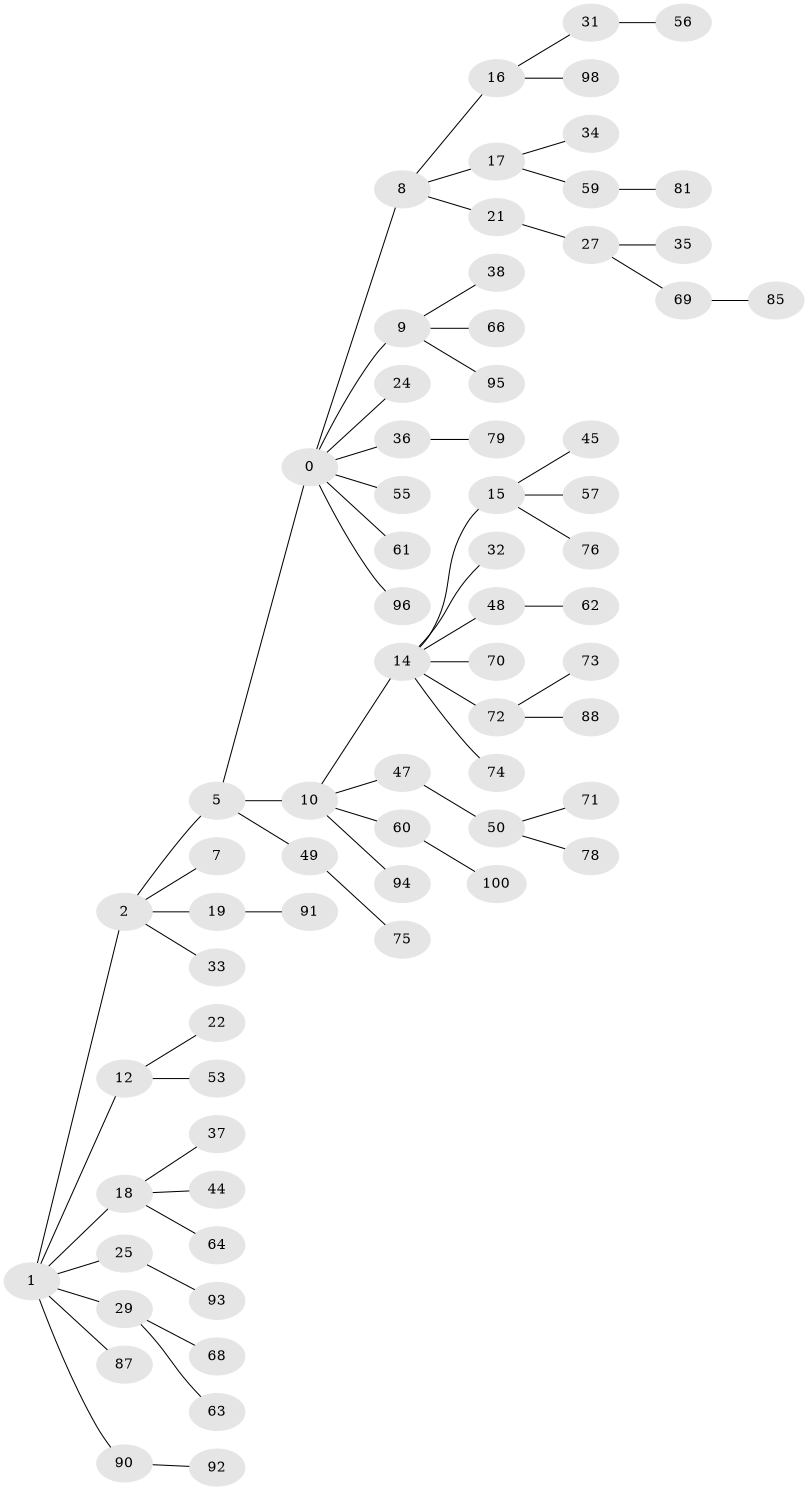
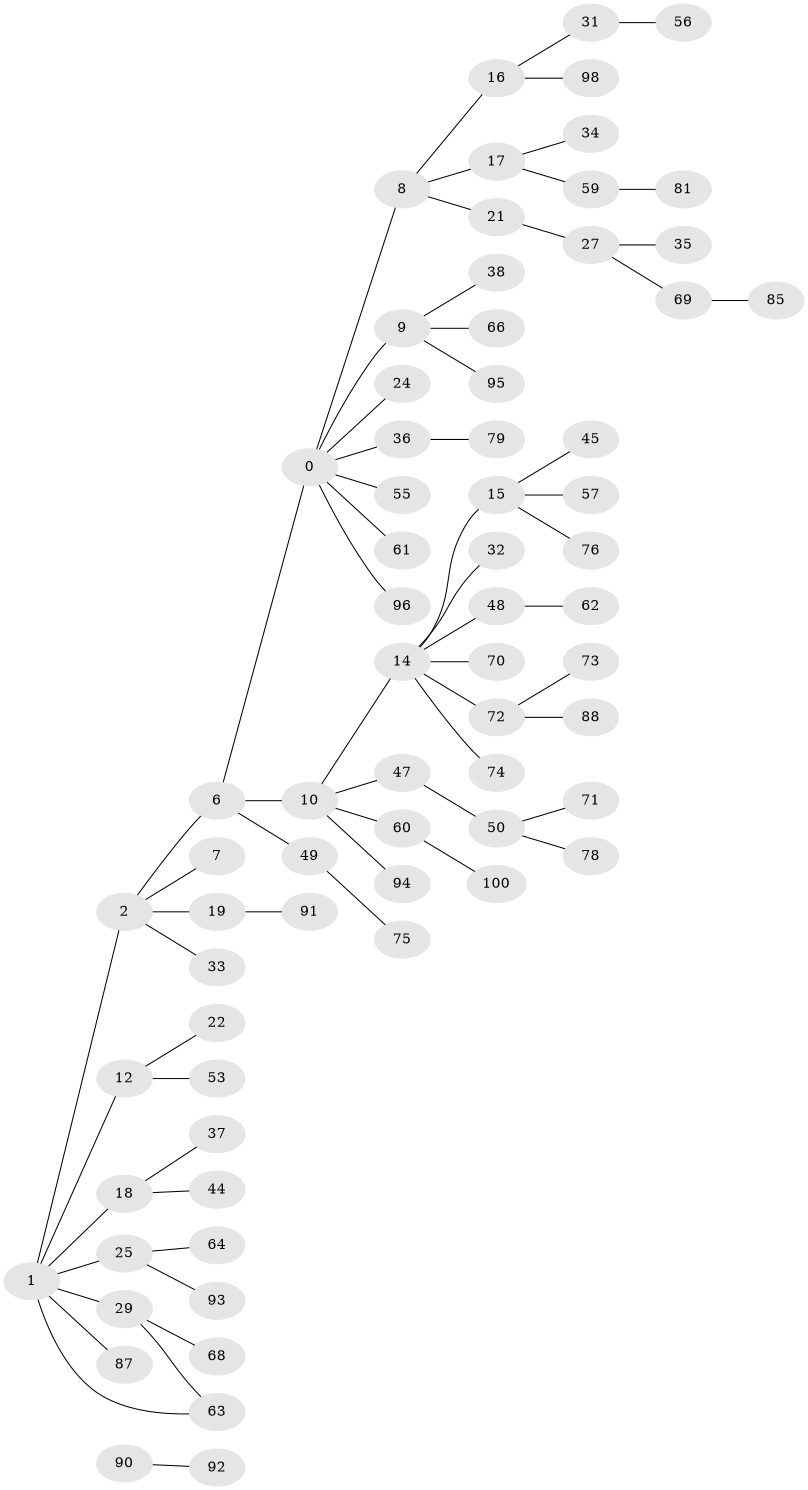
(217, 801) -> (217, 801)
(171, 1219) -> (171, 1249)
(71, 1375) -> (91, 1388)
